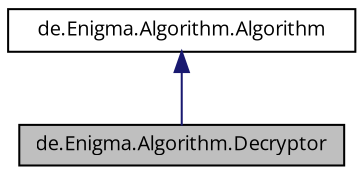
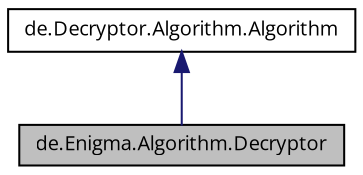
(182, 30) -> (182, 30)
